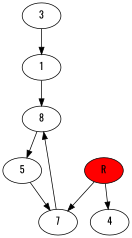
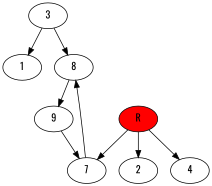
(42, 90) -> (59, 38)
(22, 171) -> (54, 119)
none -> (138, 171)
